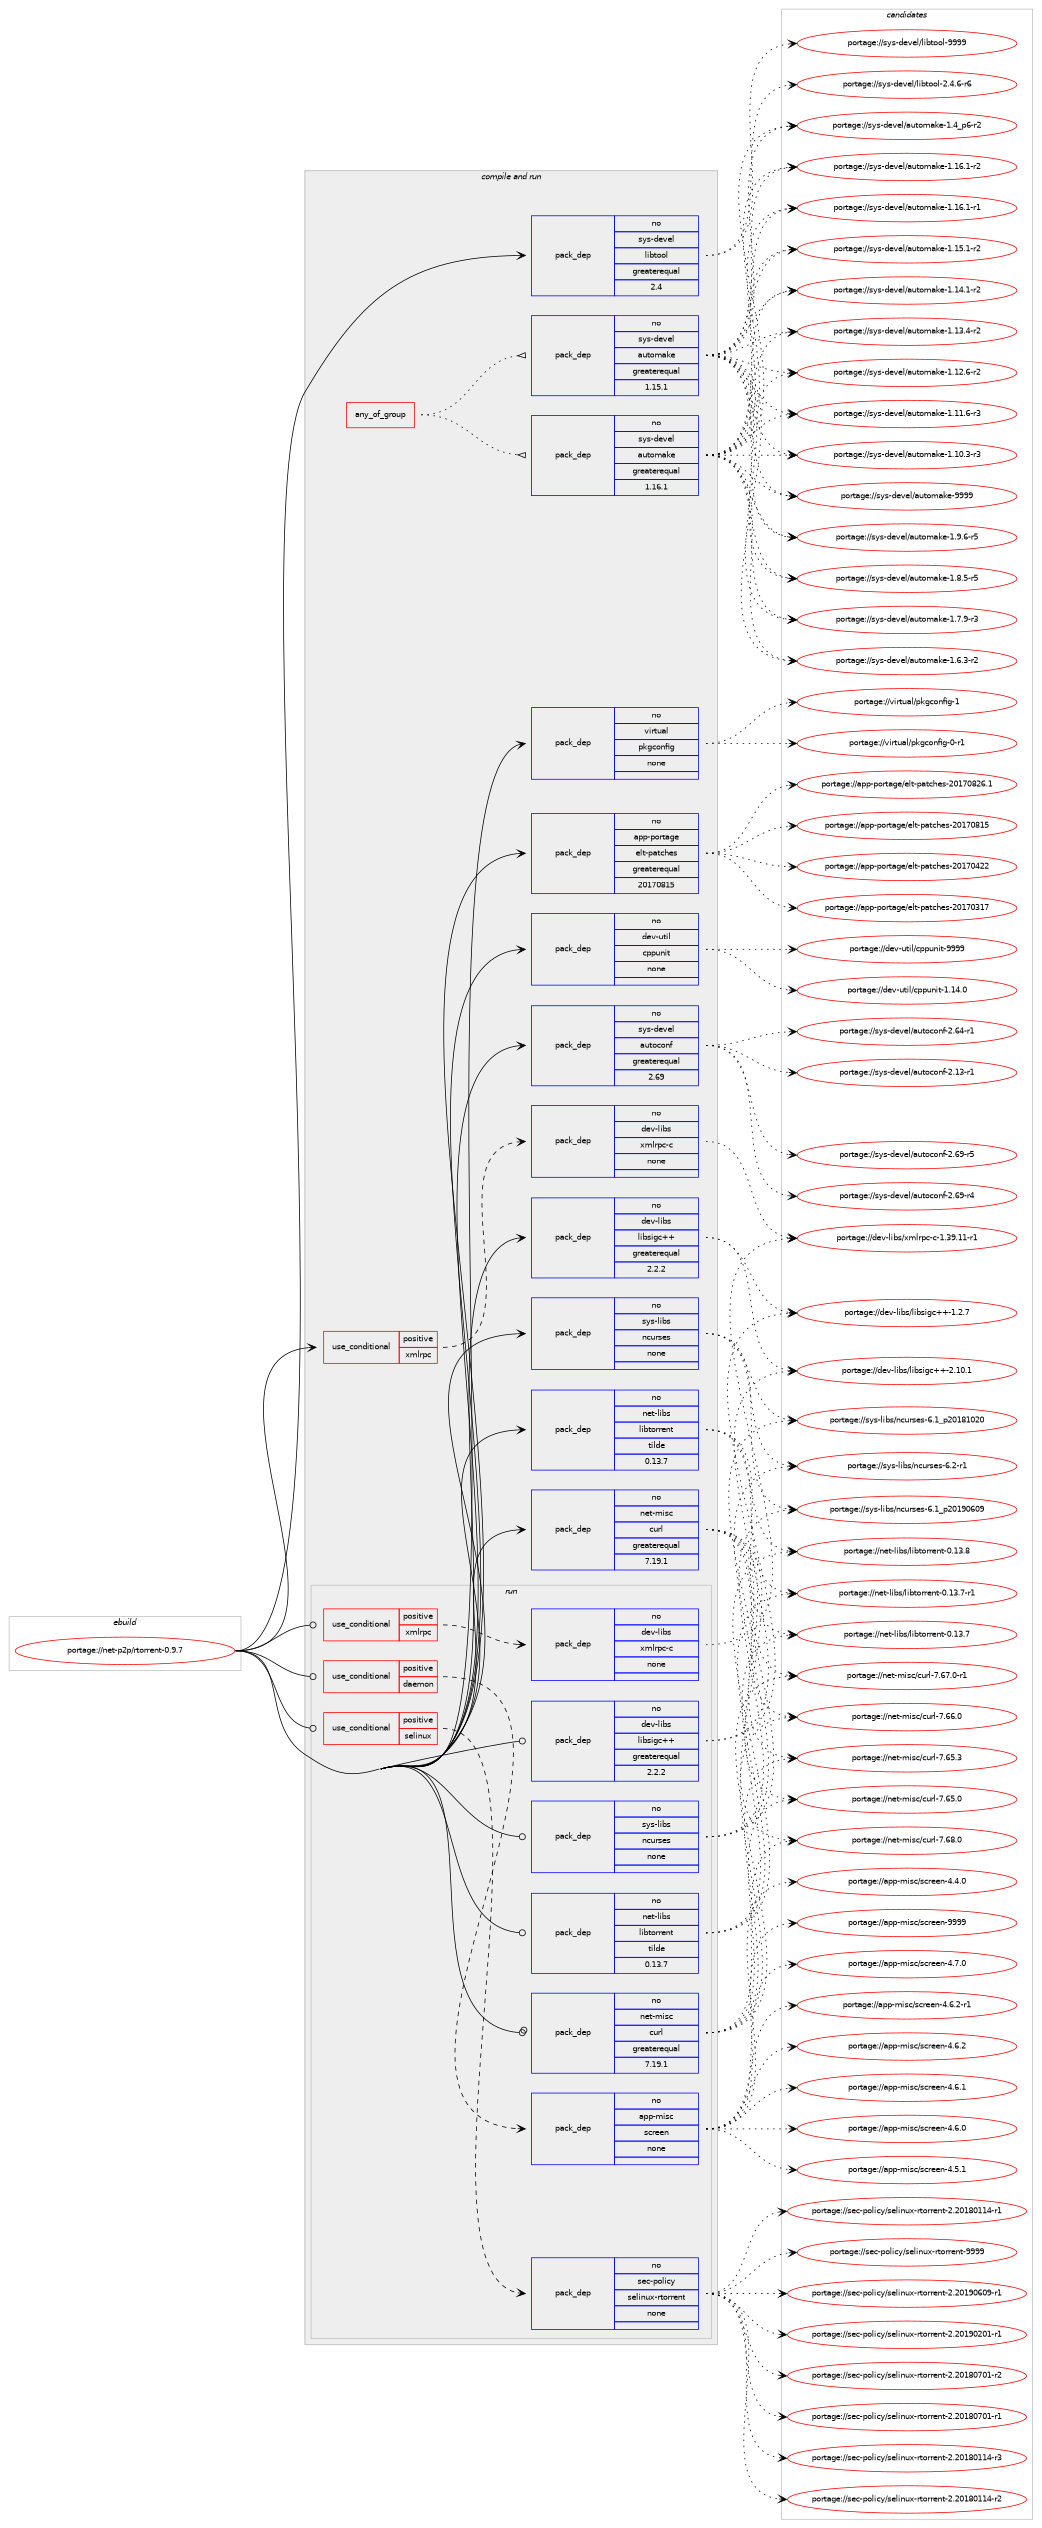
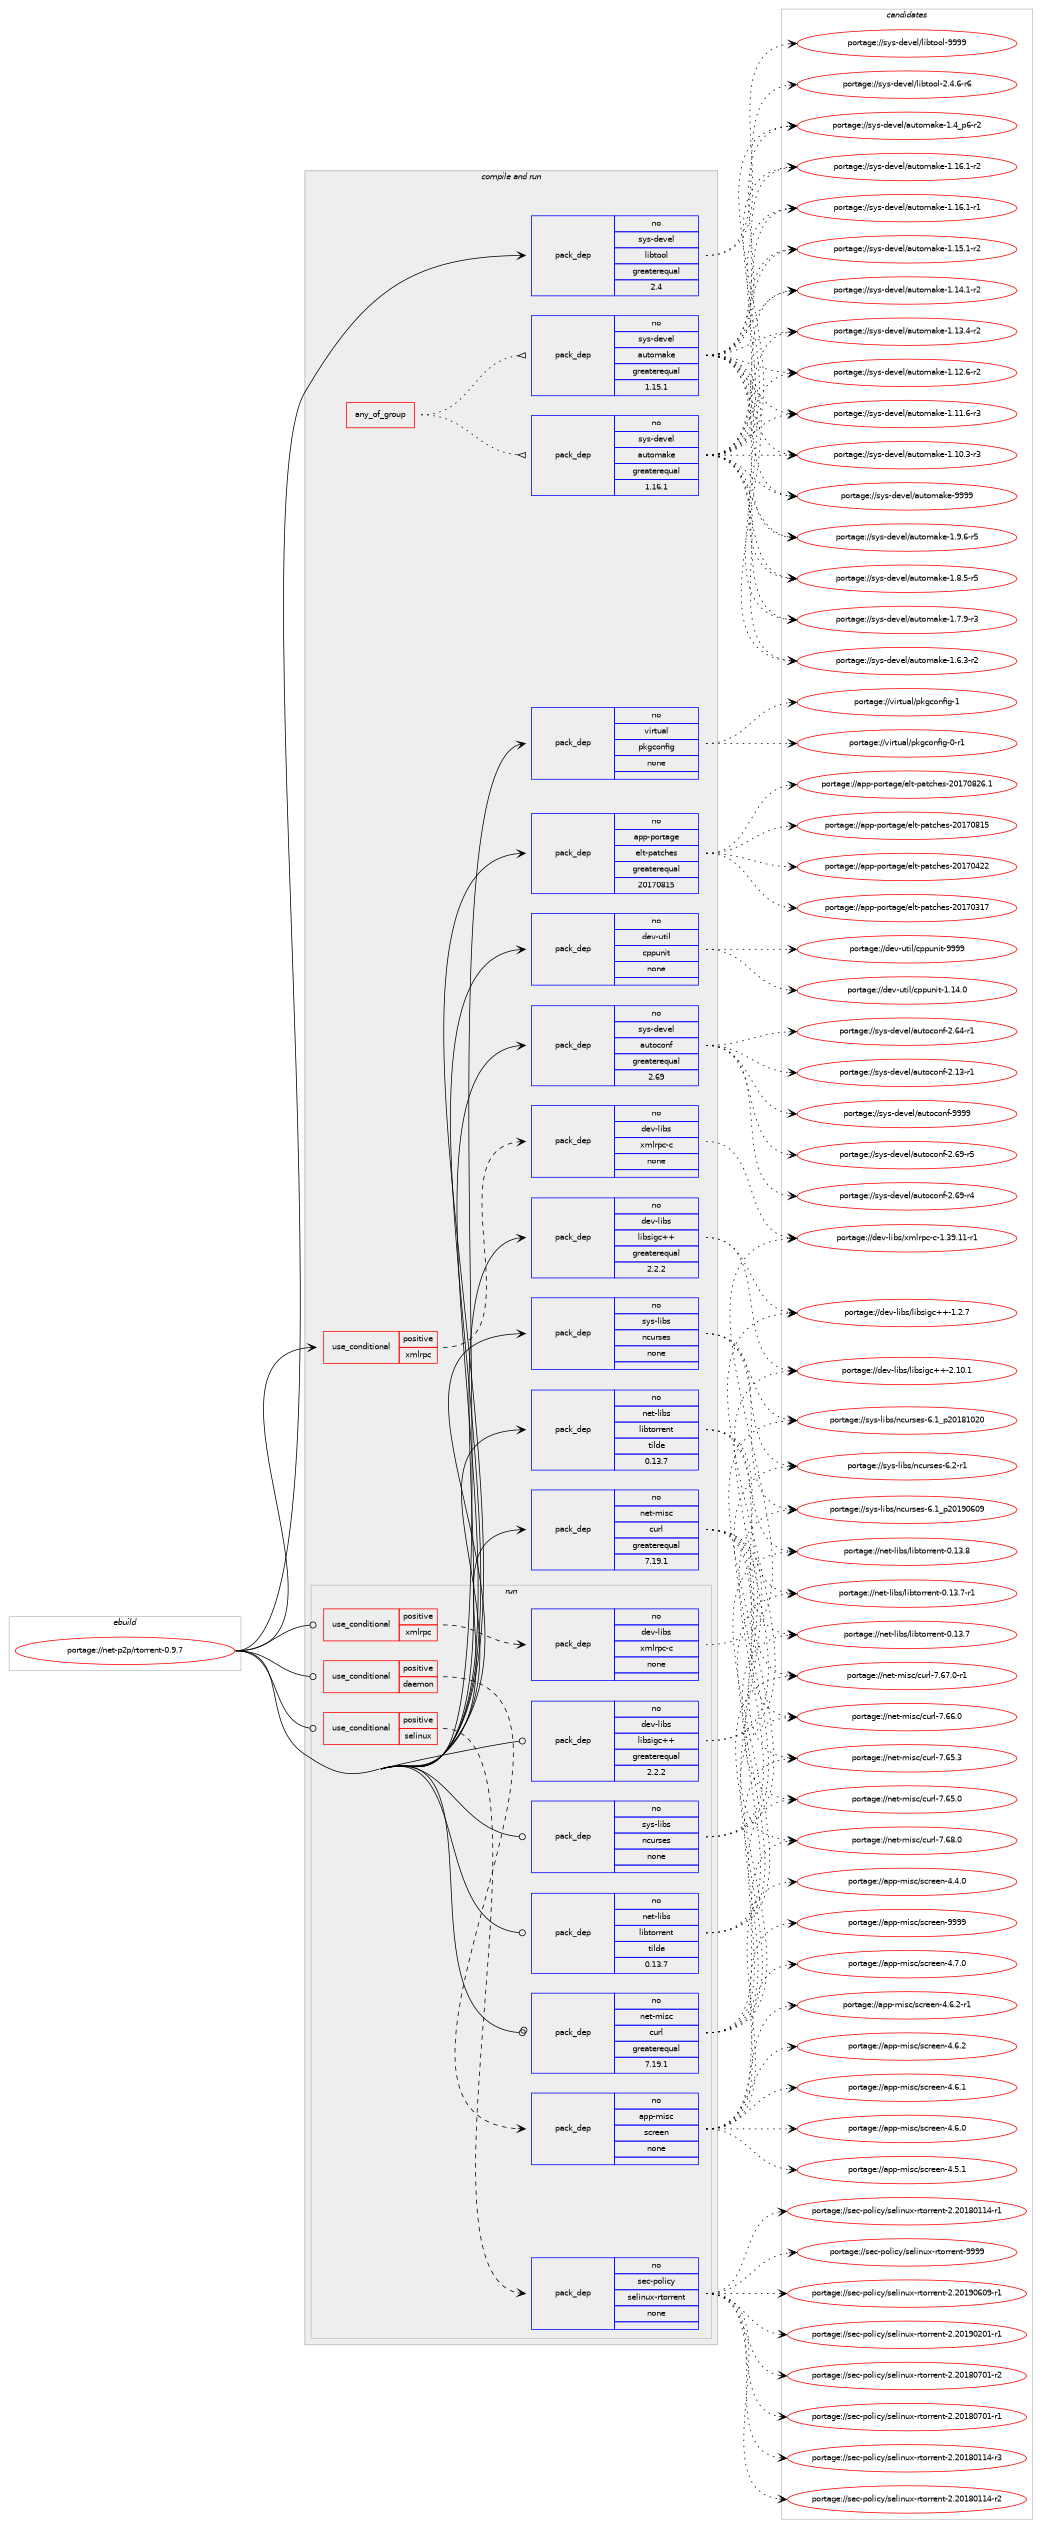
none -> (907, 1114)
